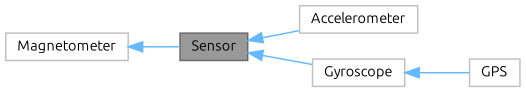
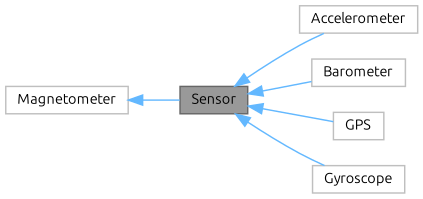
none -> (359, 73)
(444, 73) -> (298, 115)
